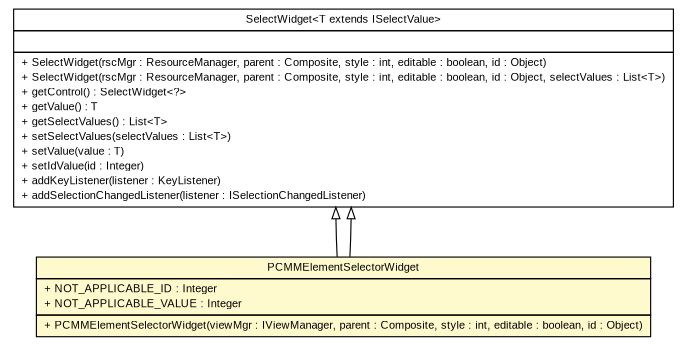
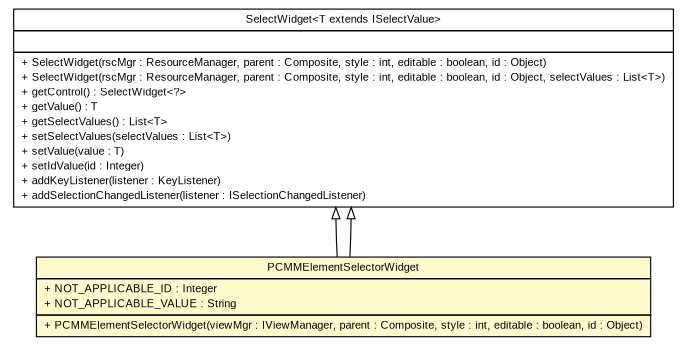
(143, 304) -> (140, 304)
